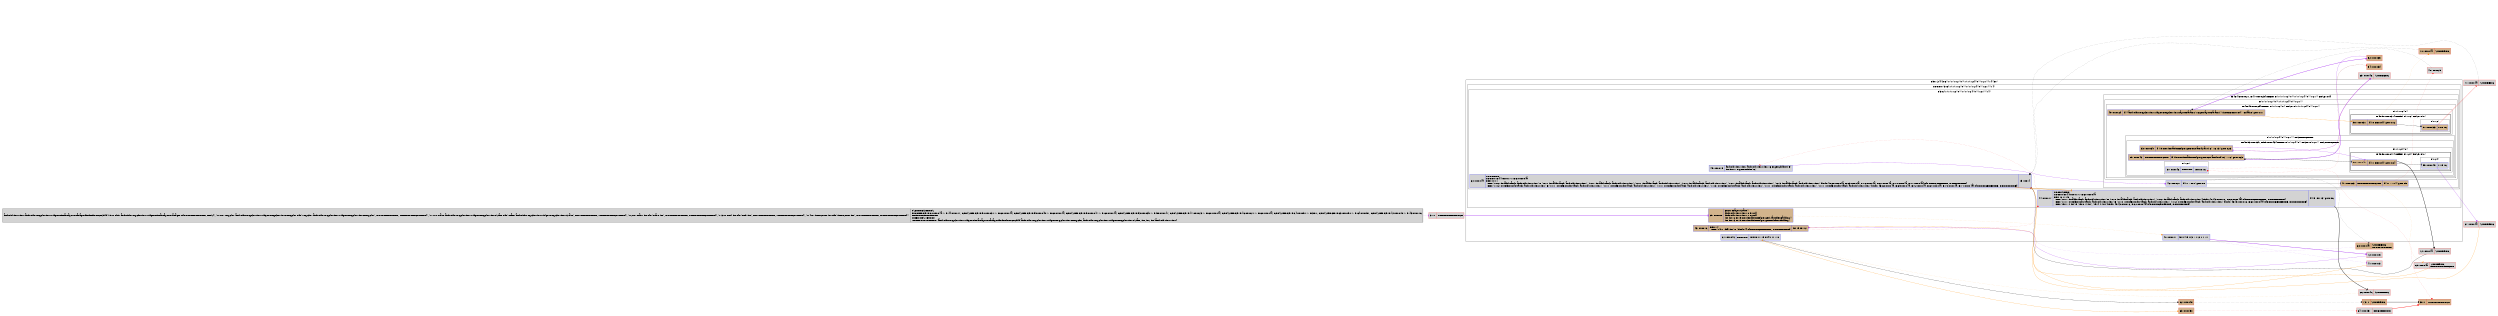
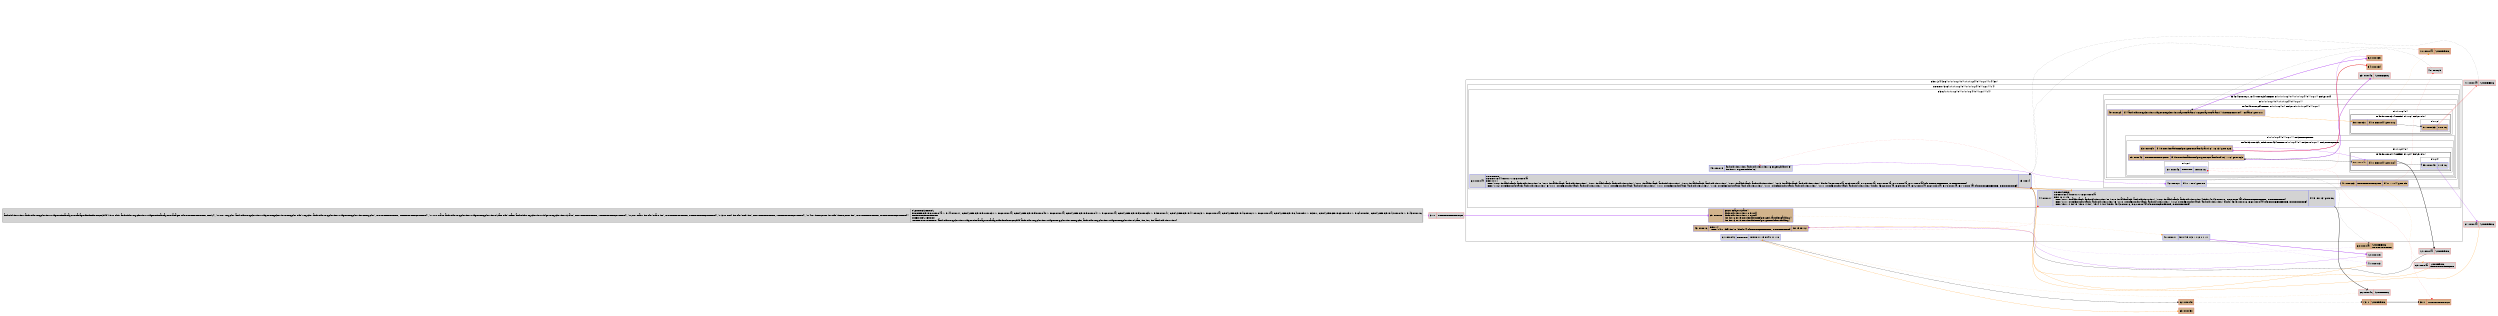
(2335, 145) -> (2335, 145)
(2374, 311) -> none
